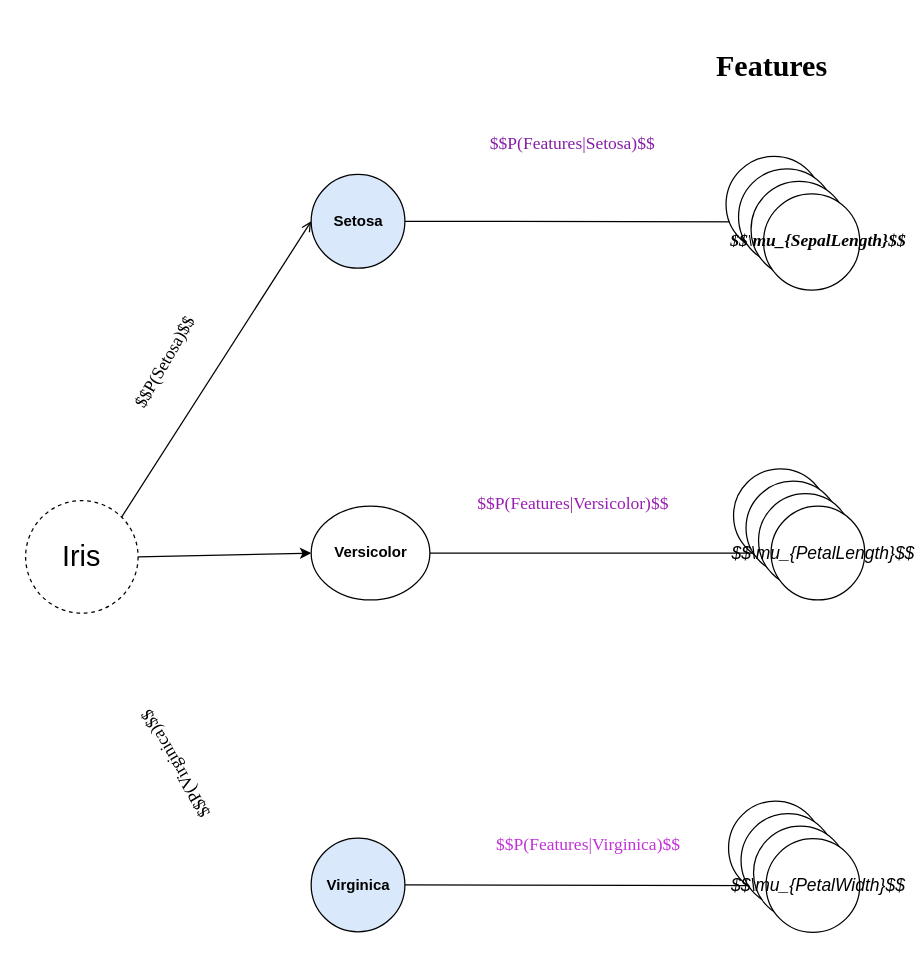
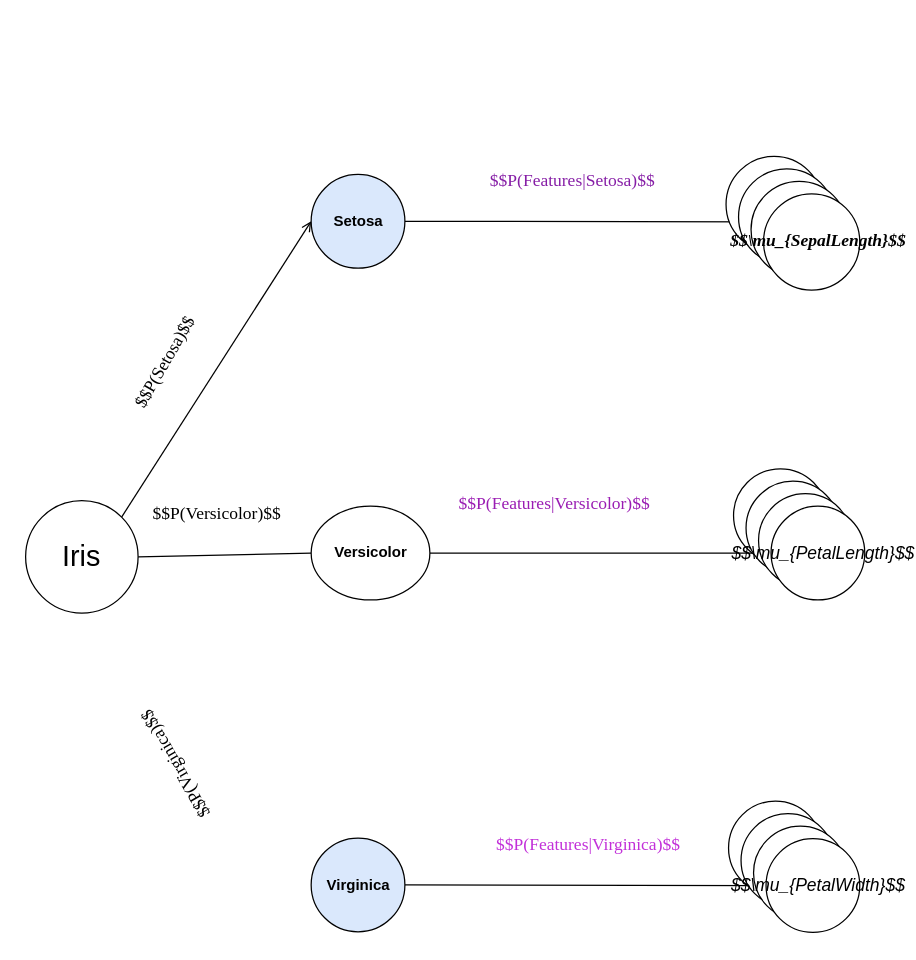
(795, 57) -> none
(588, 143) -> (588, 180)
(588, 503) -> (569, 503)
none -> (225, 513)
(301, 553) -> (304, 553)
(82, 557) -> (82, 557)
